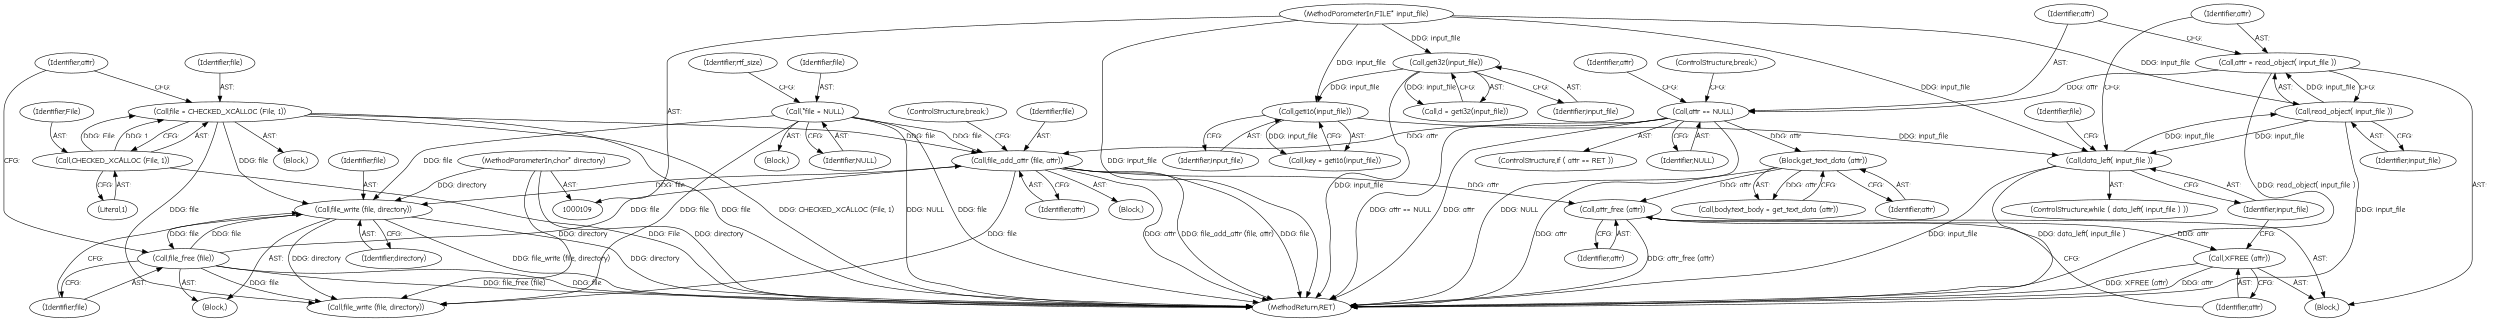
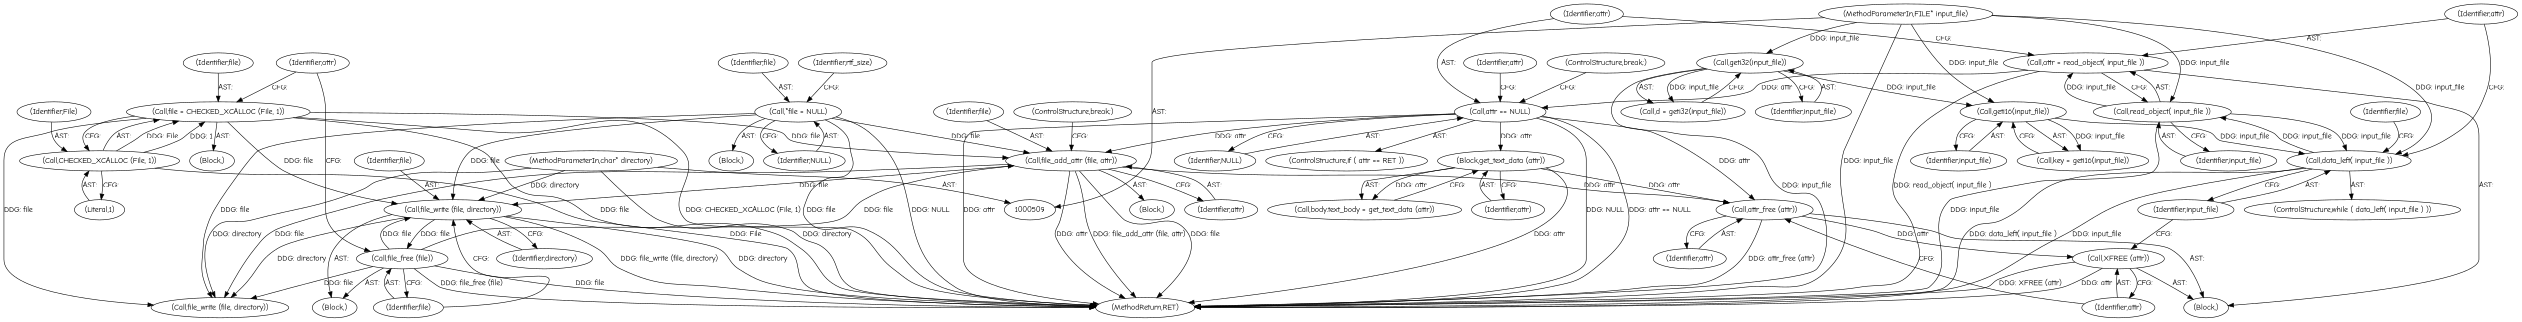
none -> (1660, 135)
(578, 210) -> (1030, 210)
